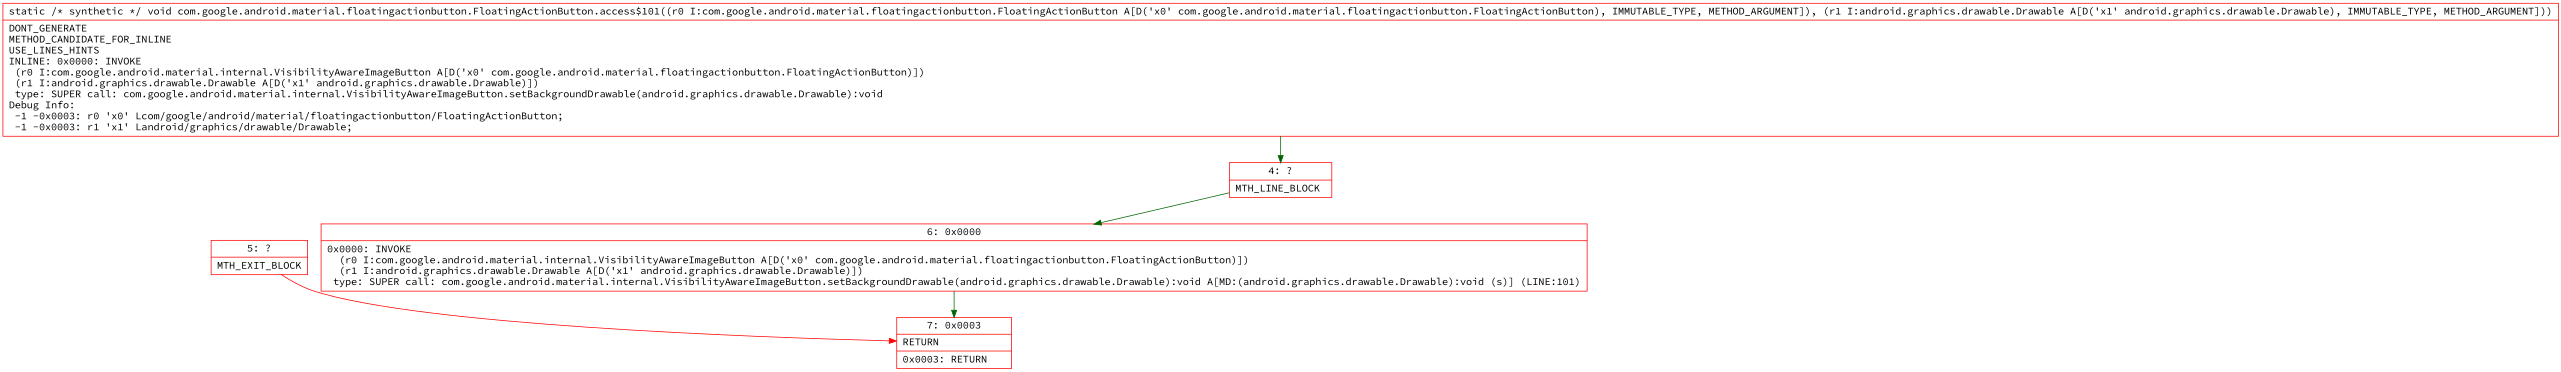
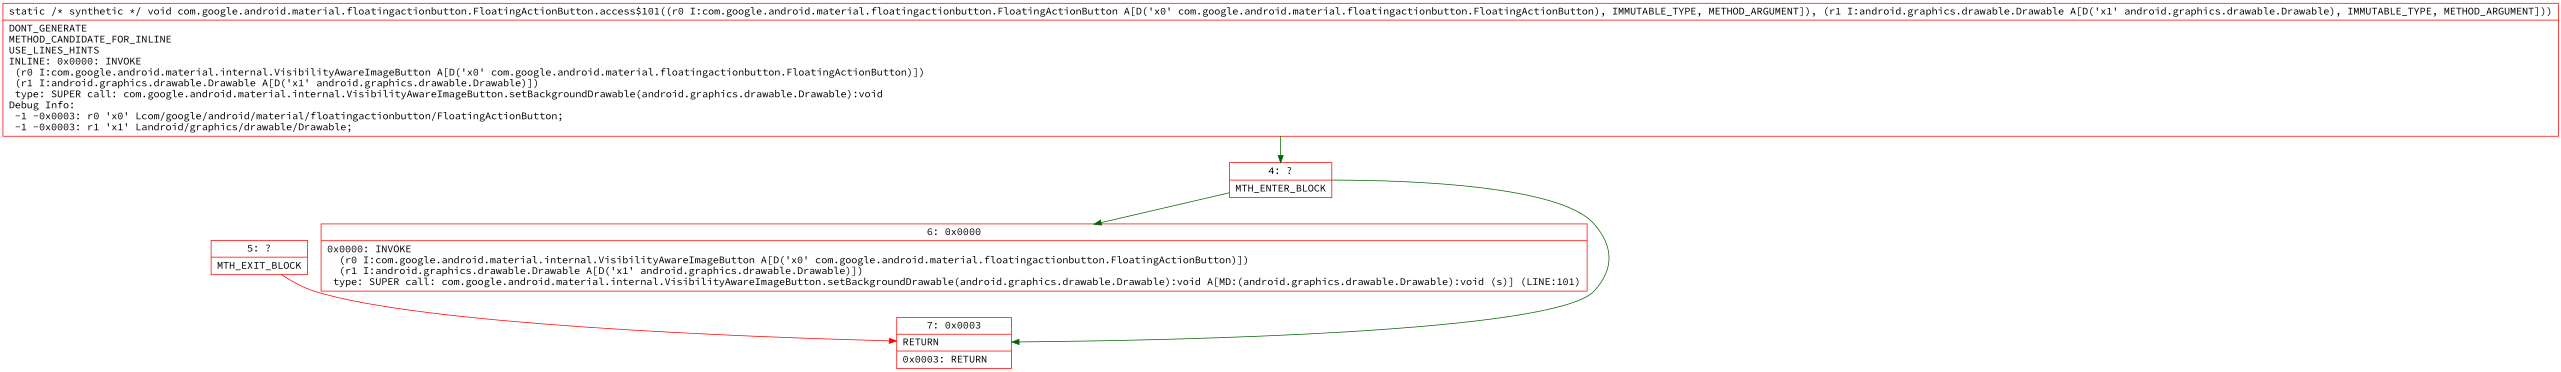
(1278, 188) -> (1281, 188)
(954, 301) -> (1481, 320)
